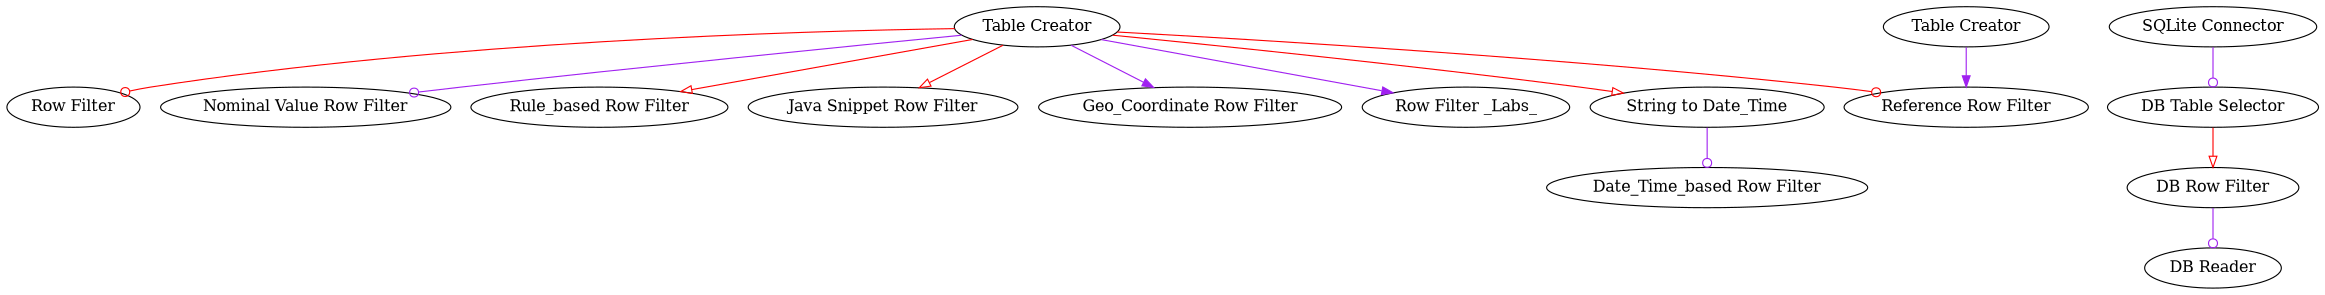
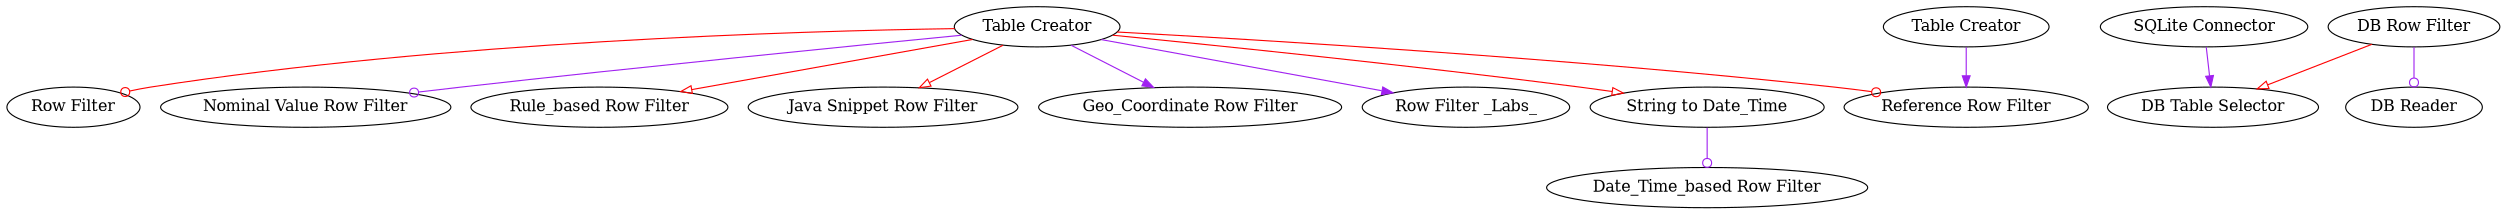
(2213, 63) -> (2208, 62)
(2213, 142) -> (2320, 64)
